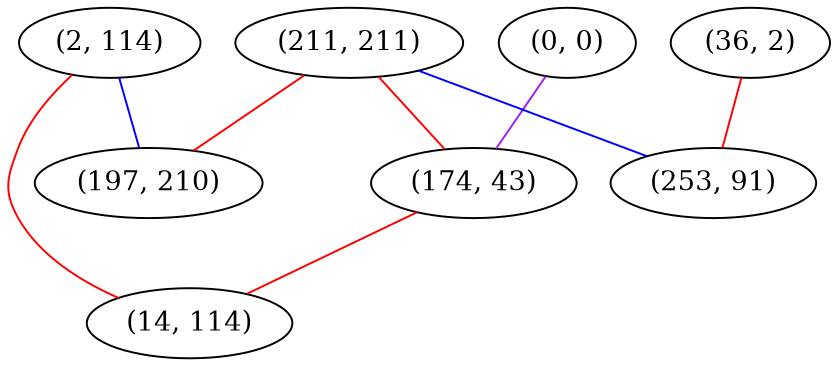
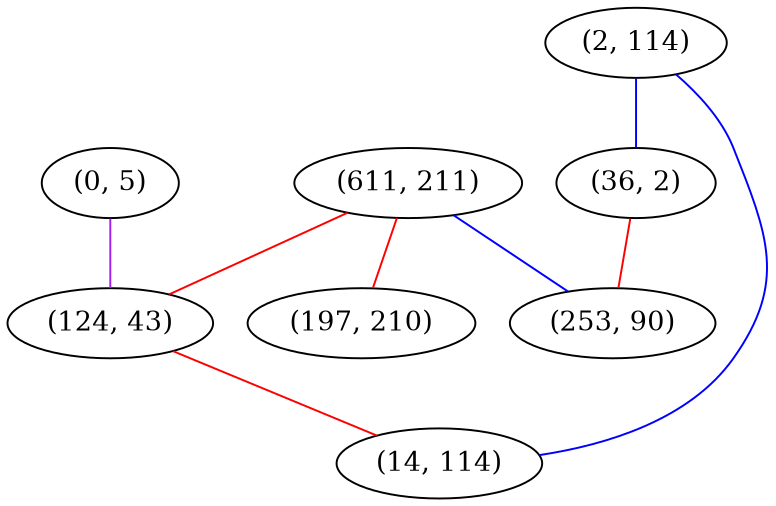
(349, 43) -> (408, 183)
(567, 43) -> (110, 183)
(129, 113) -> (636, 113)
(474, 183) -> (110, 323)
(713, 183) -> (613, 323)
(11, 202) -> (756, 317)
